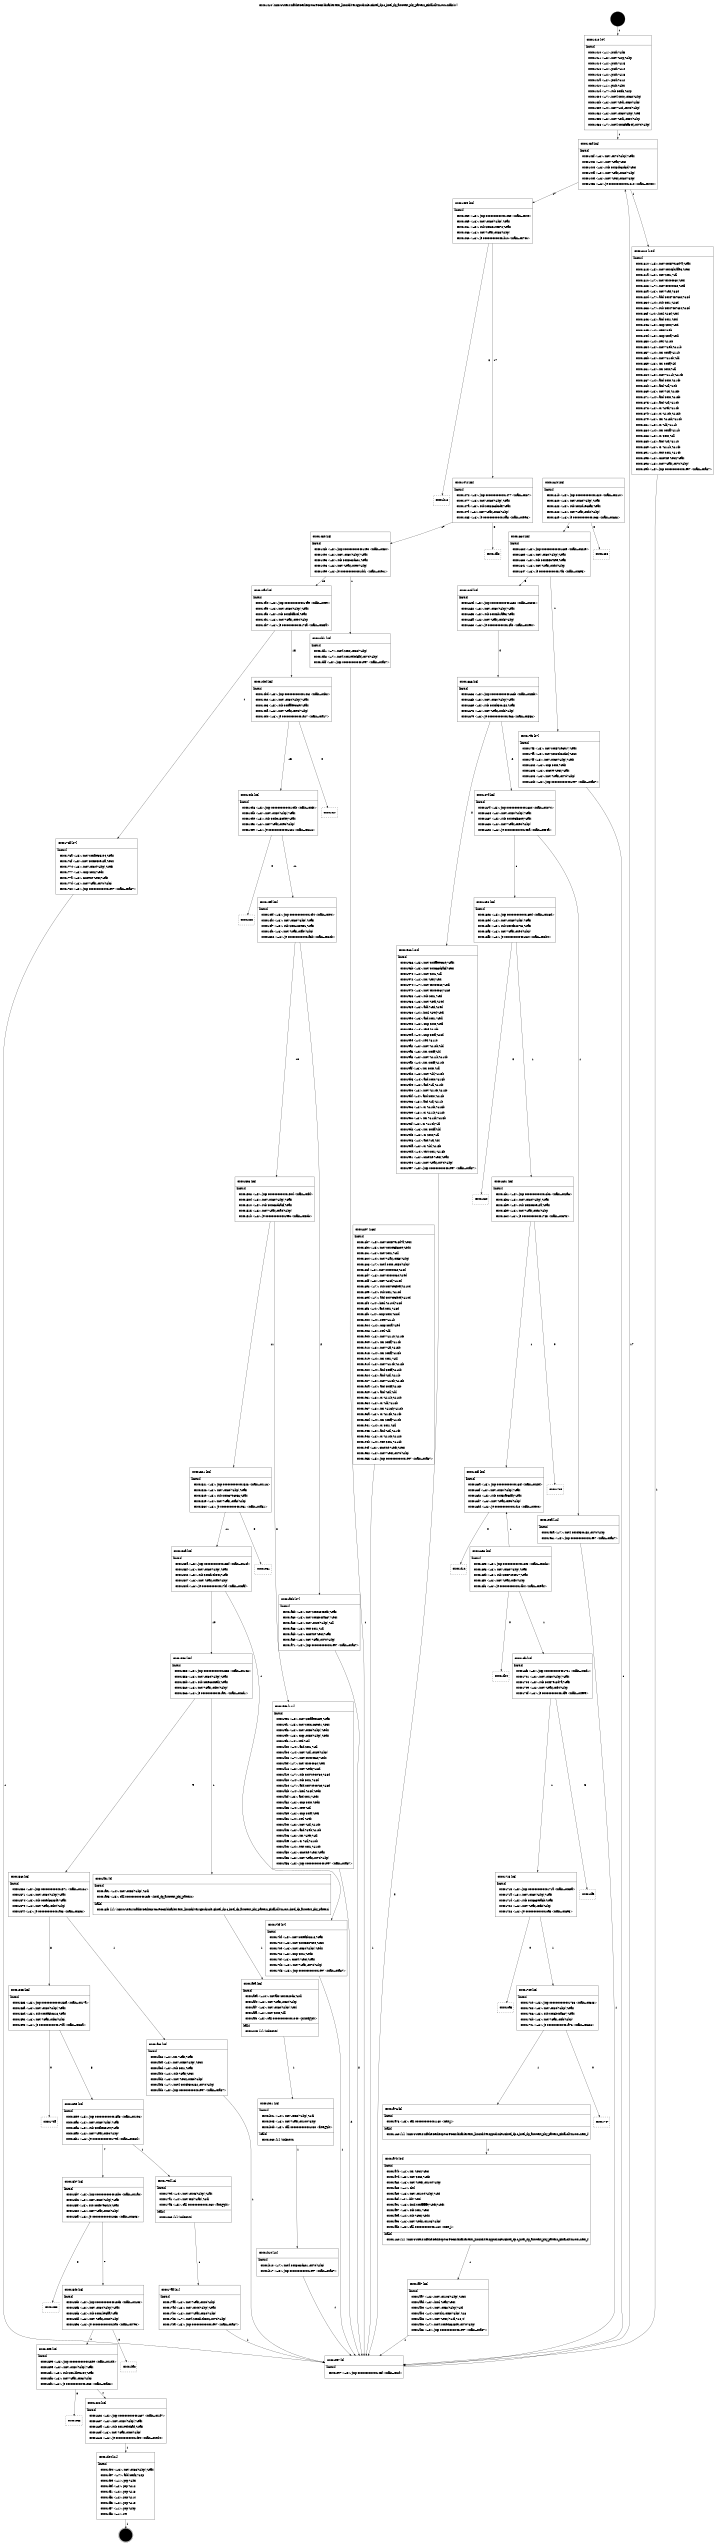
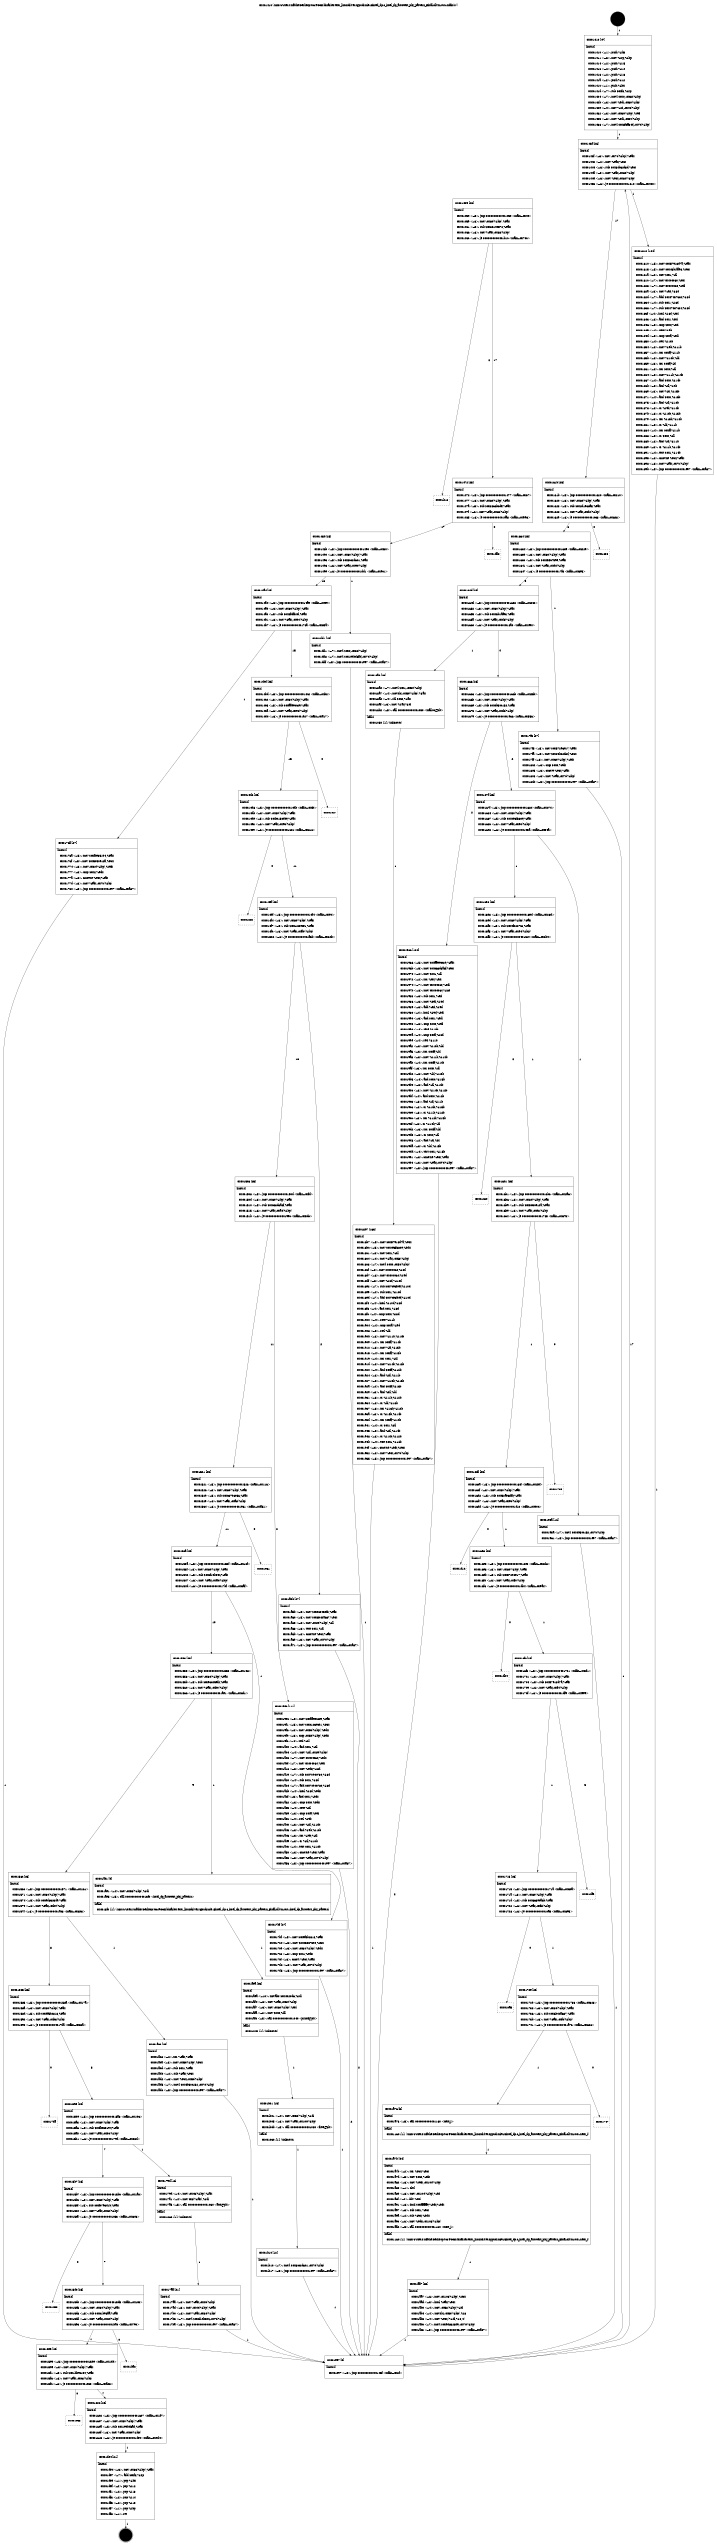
(556, 192) -> (601, 333)
none -> (405, 699)
(508, 1530) -> (503, 1529)
